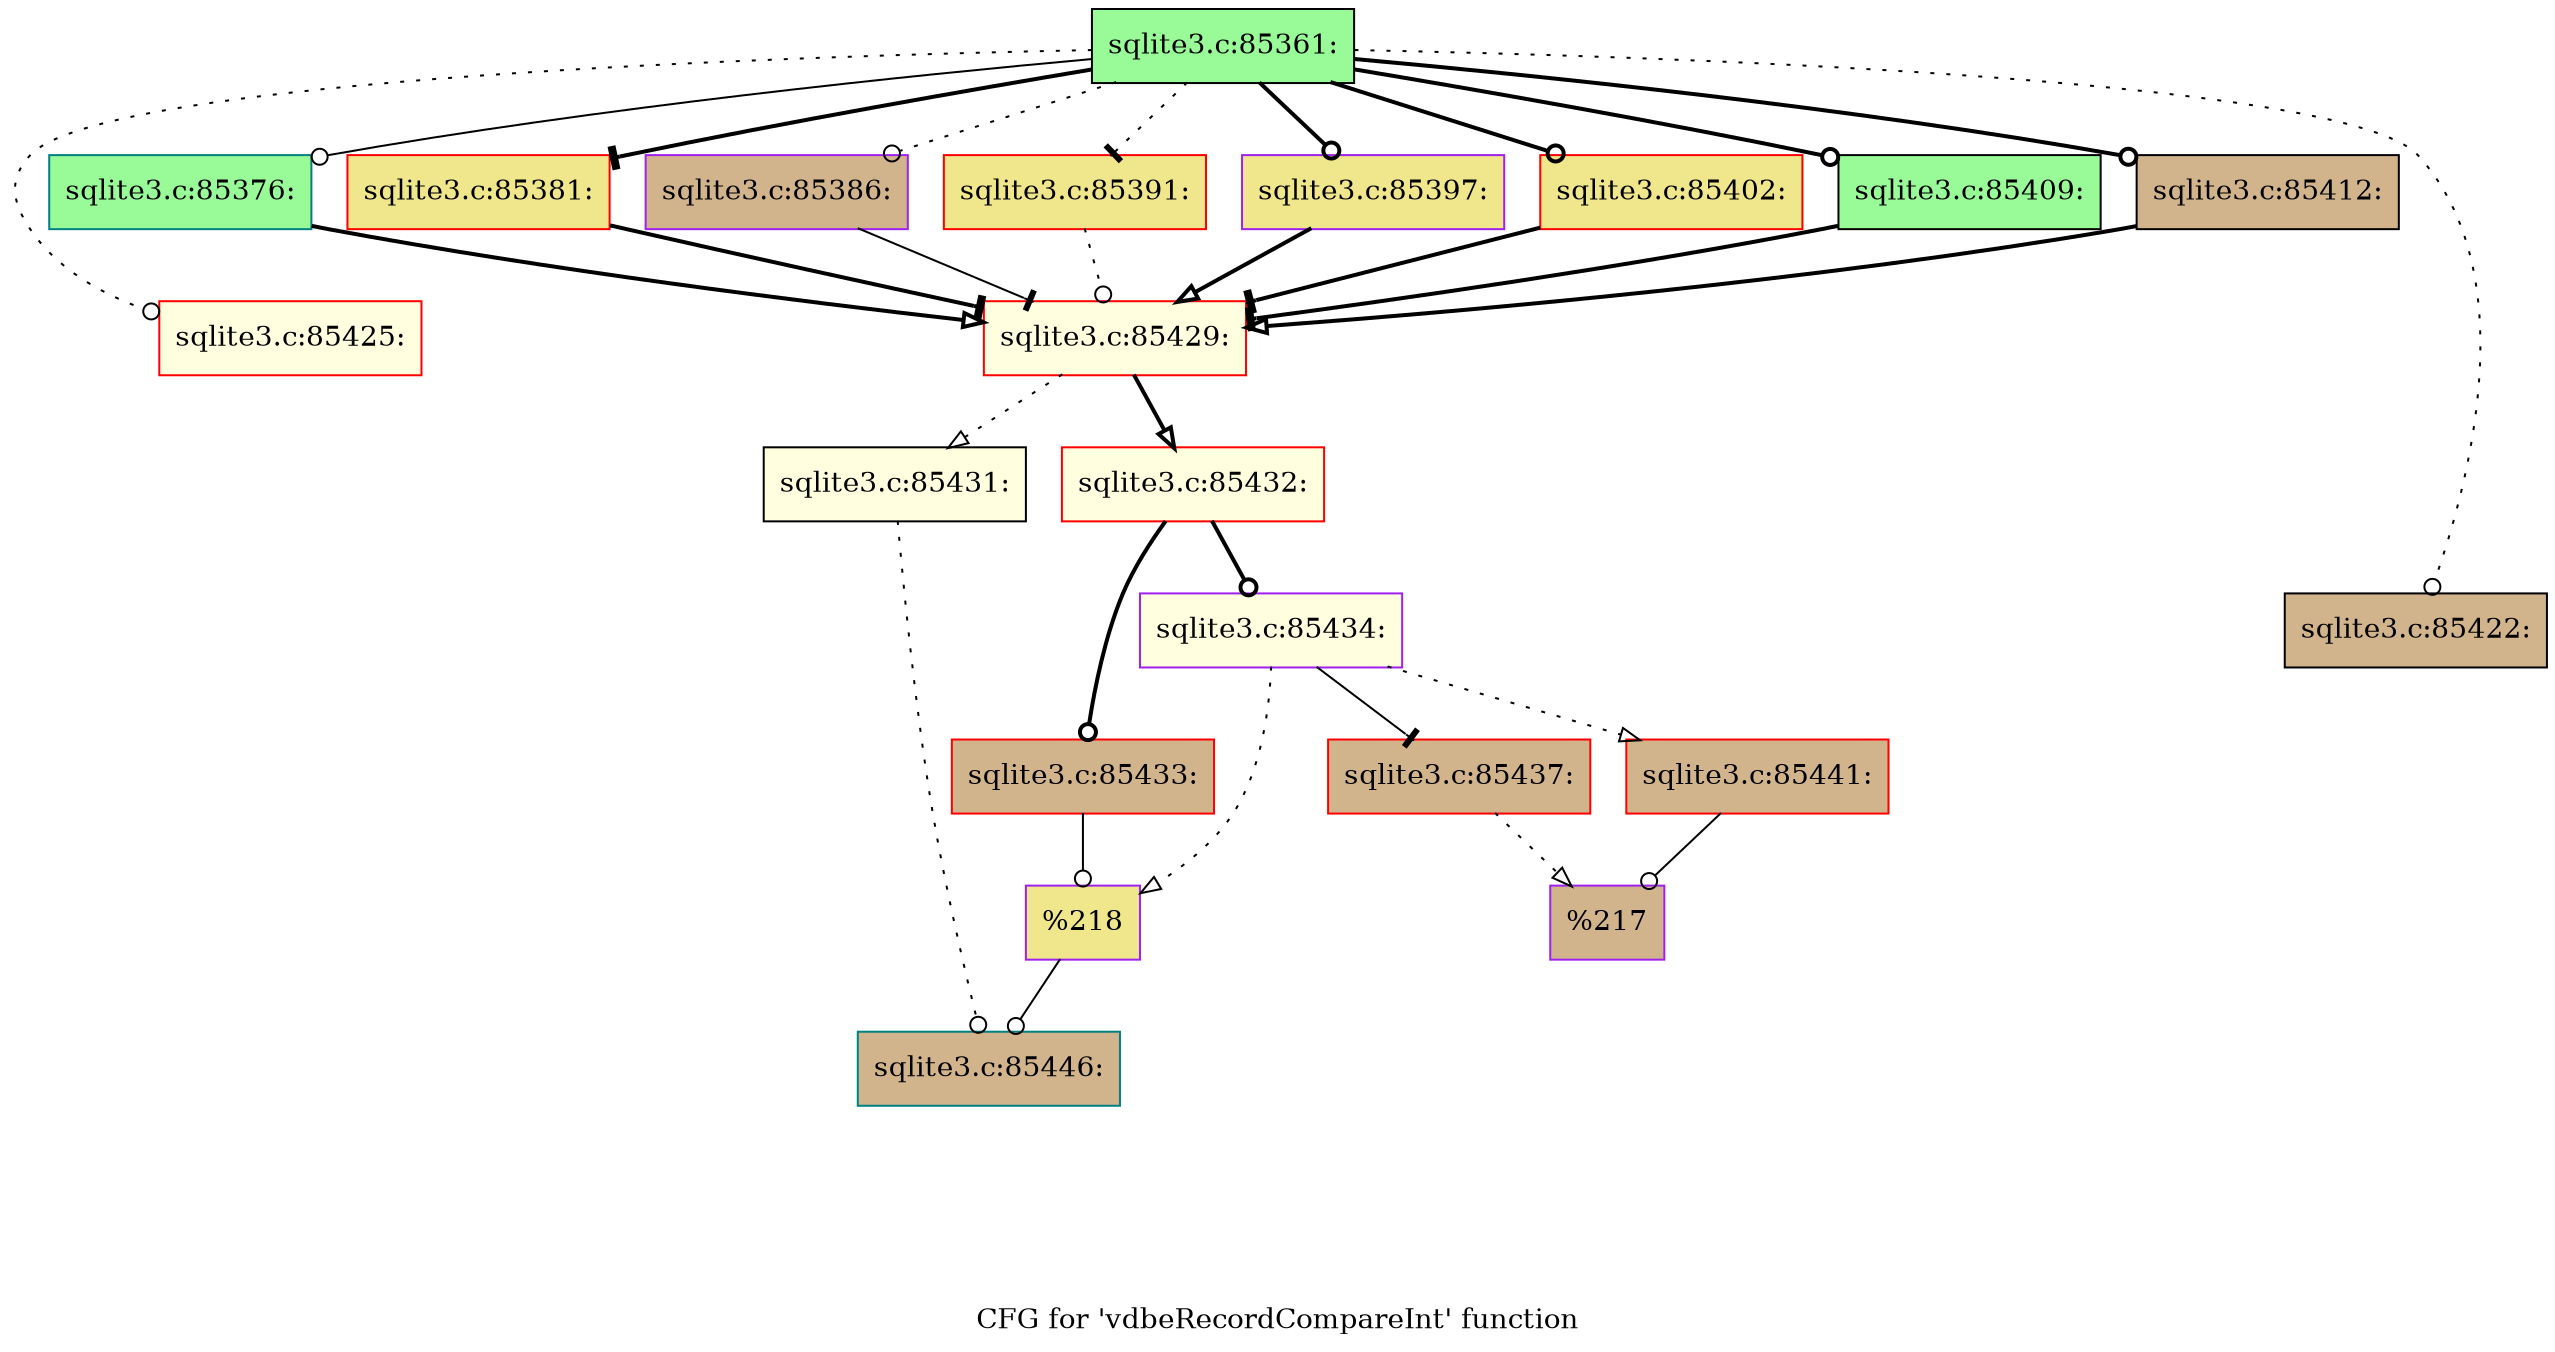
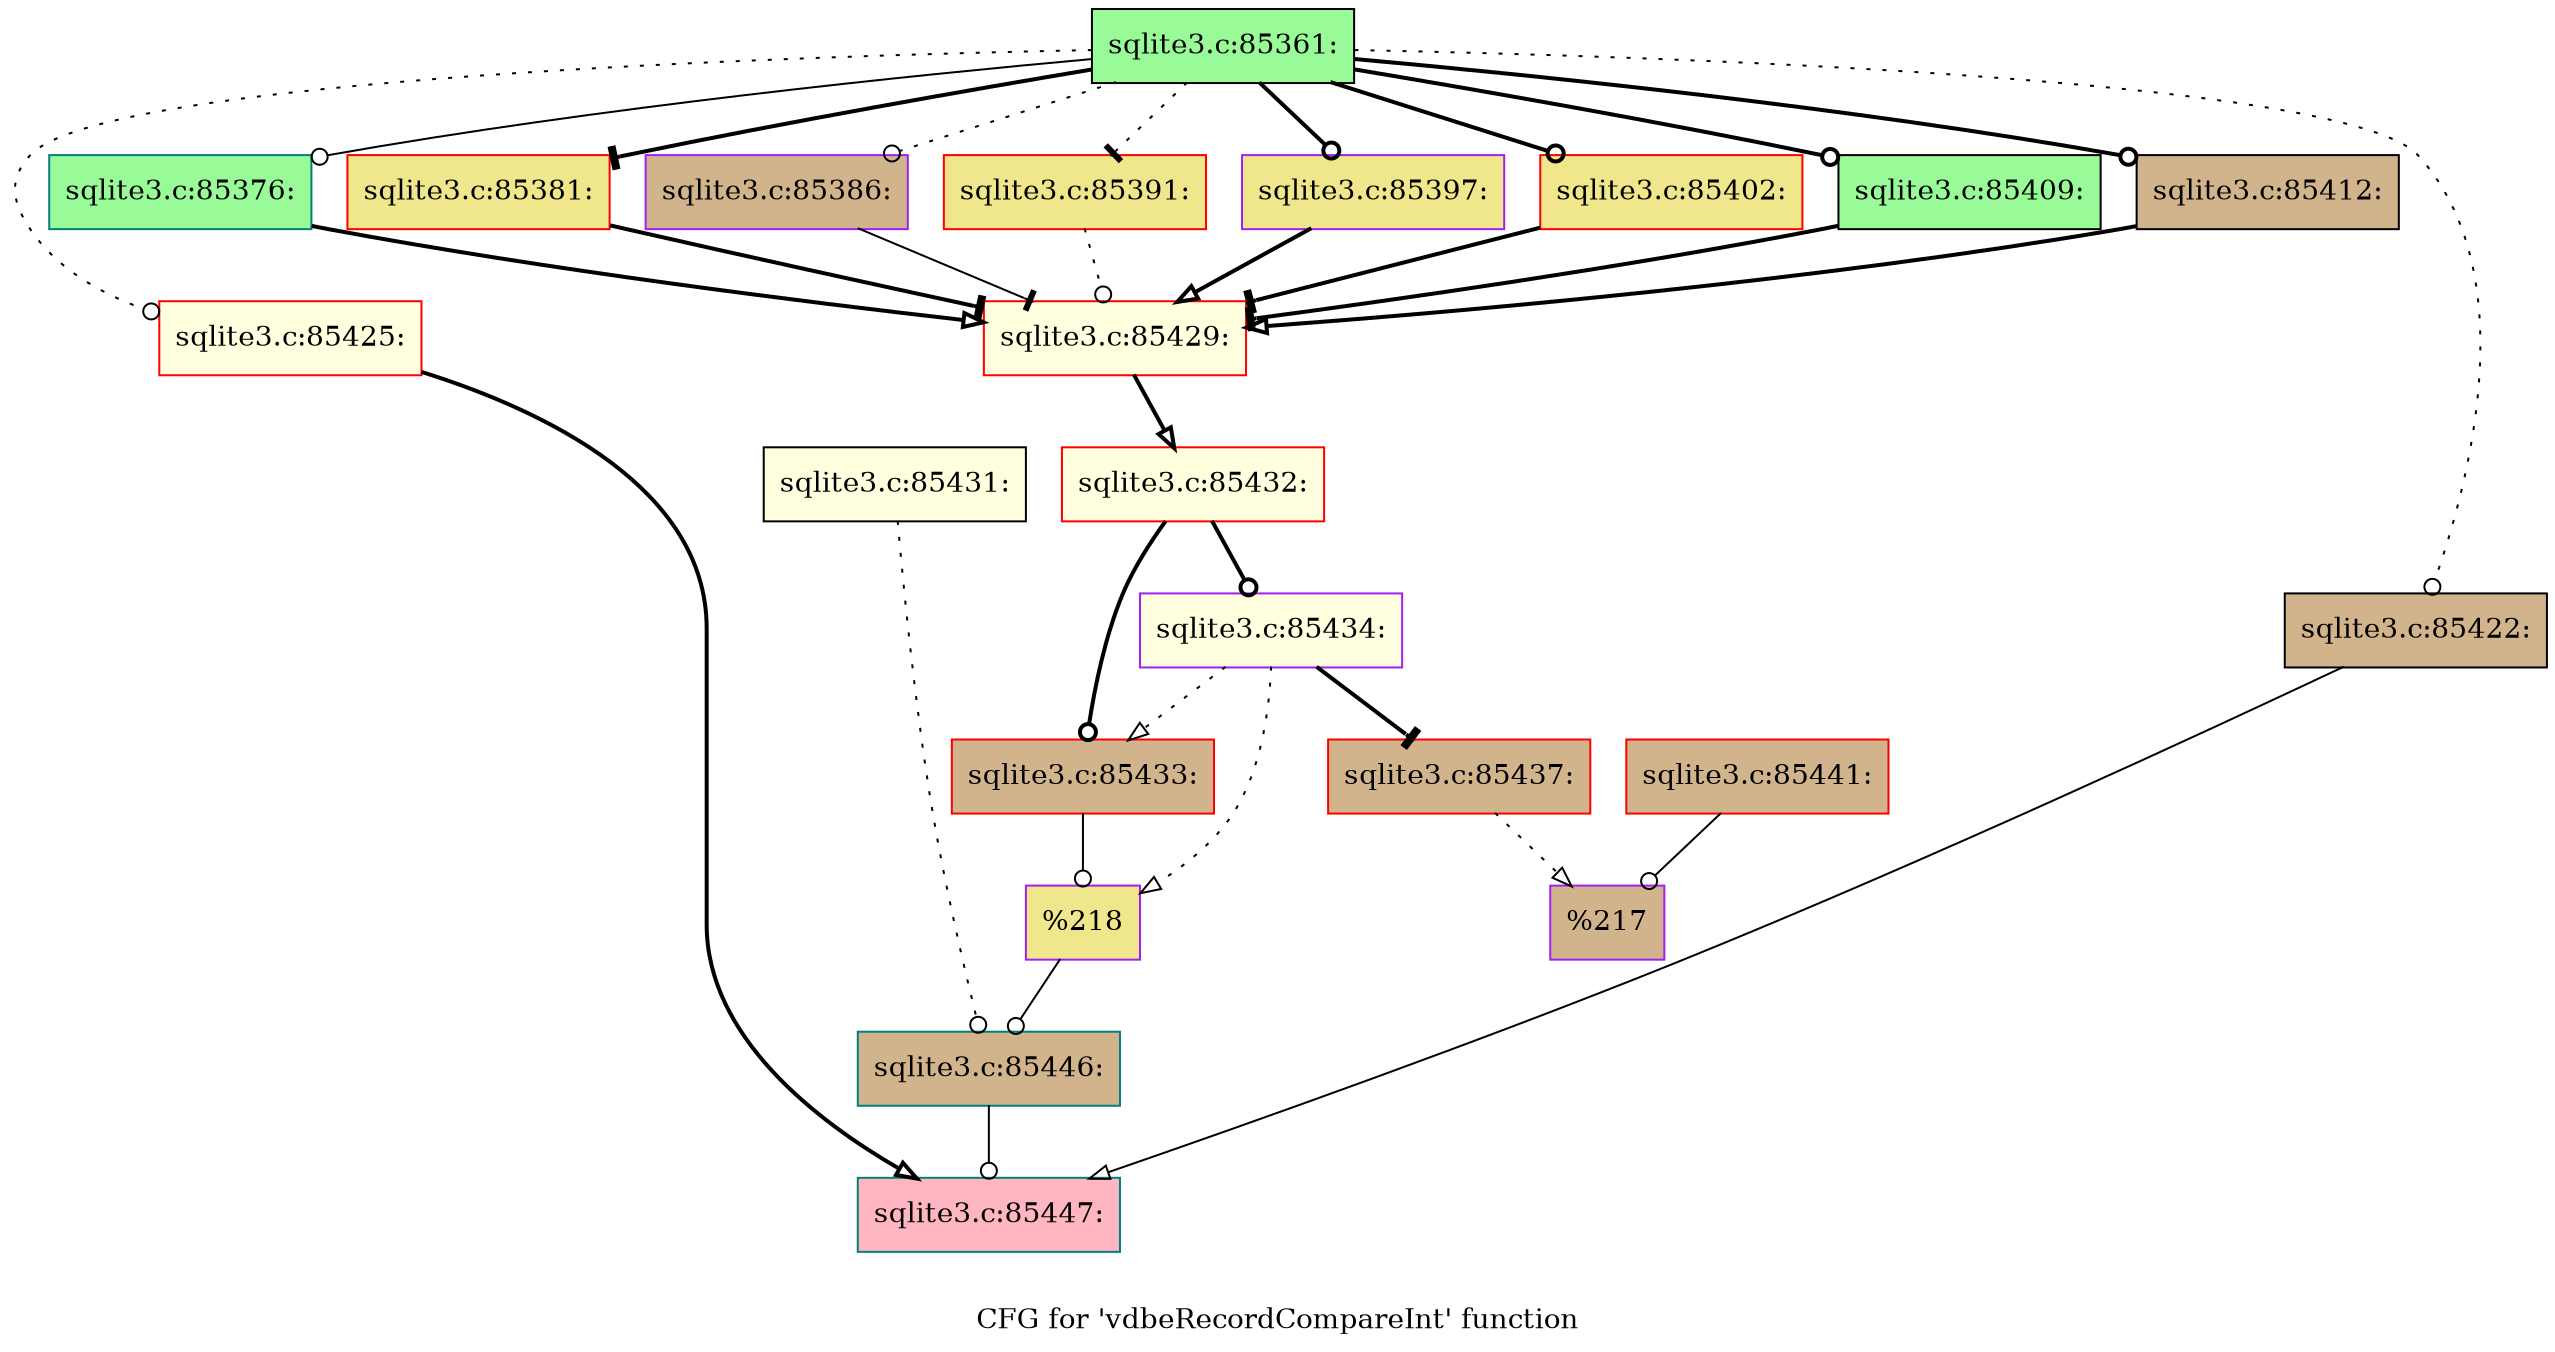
(1014, 406) -> none
(1361, 700) -> (1361, 700)
(1504, 701) -> (1185, 697)
none -> (989, 1215)
